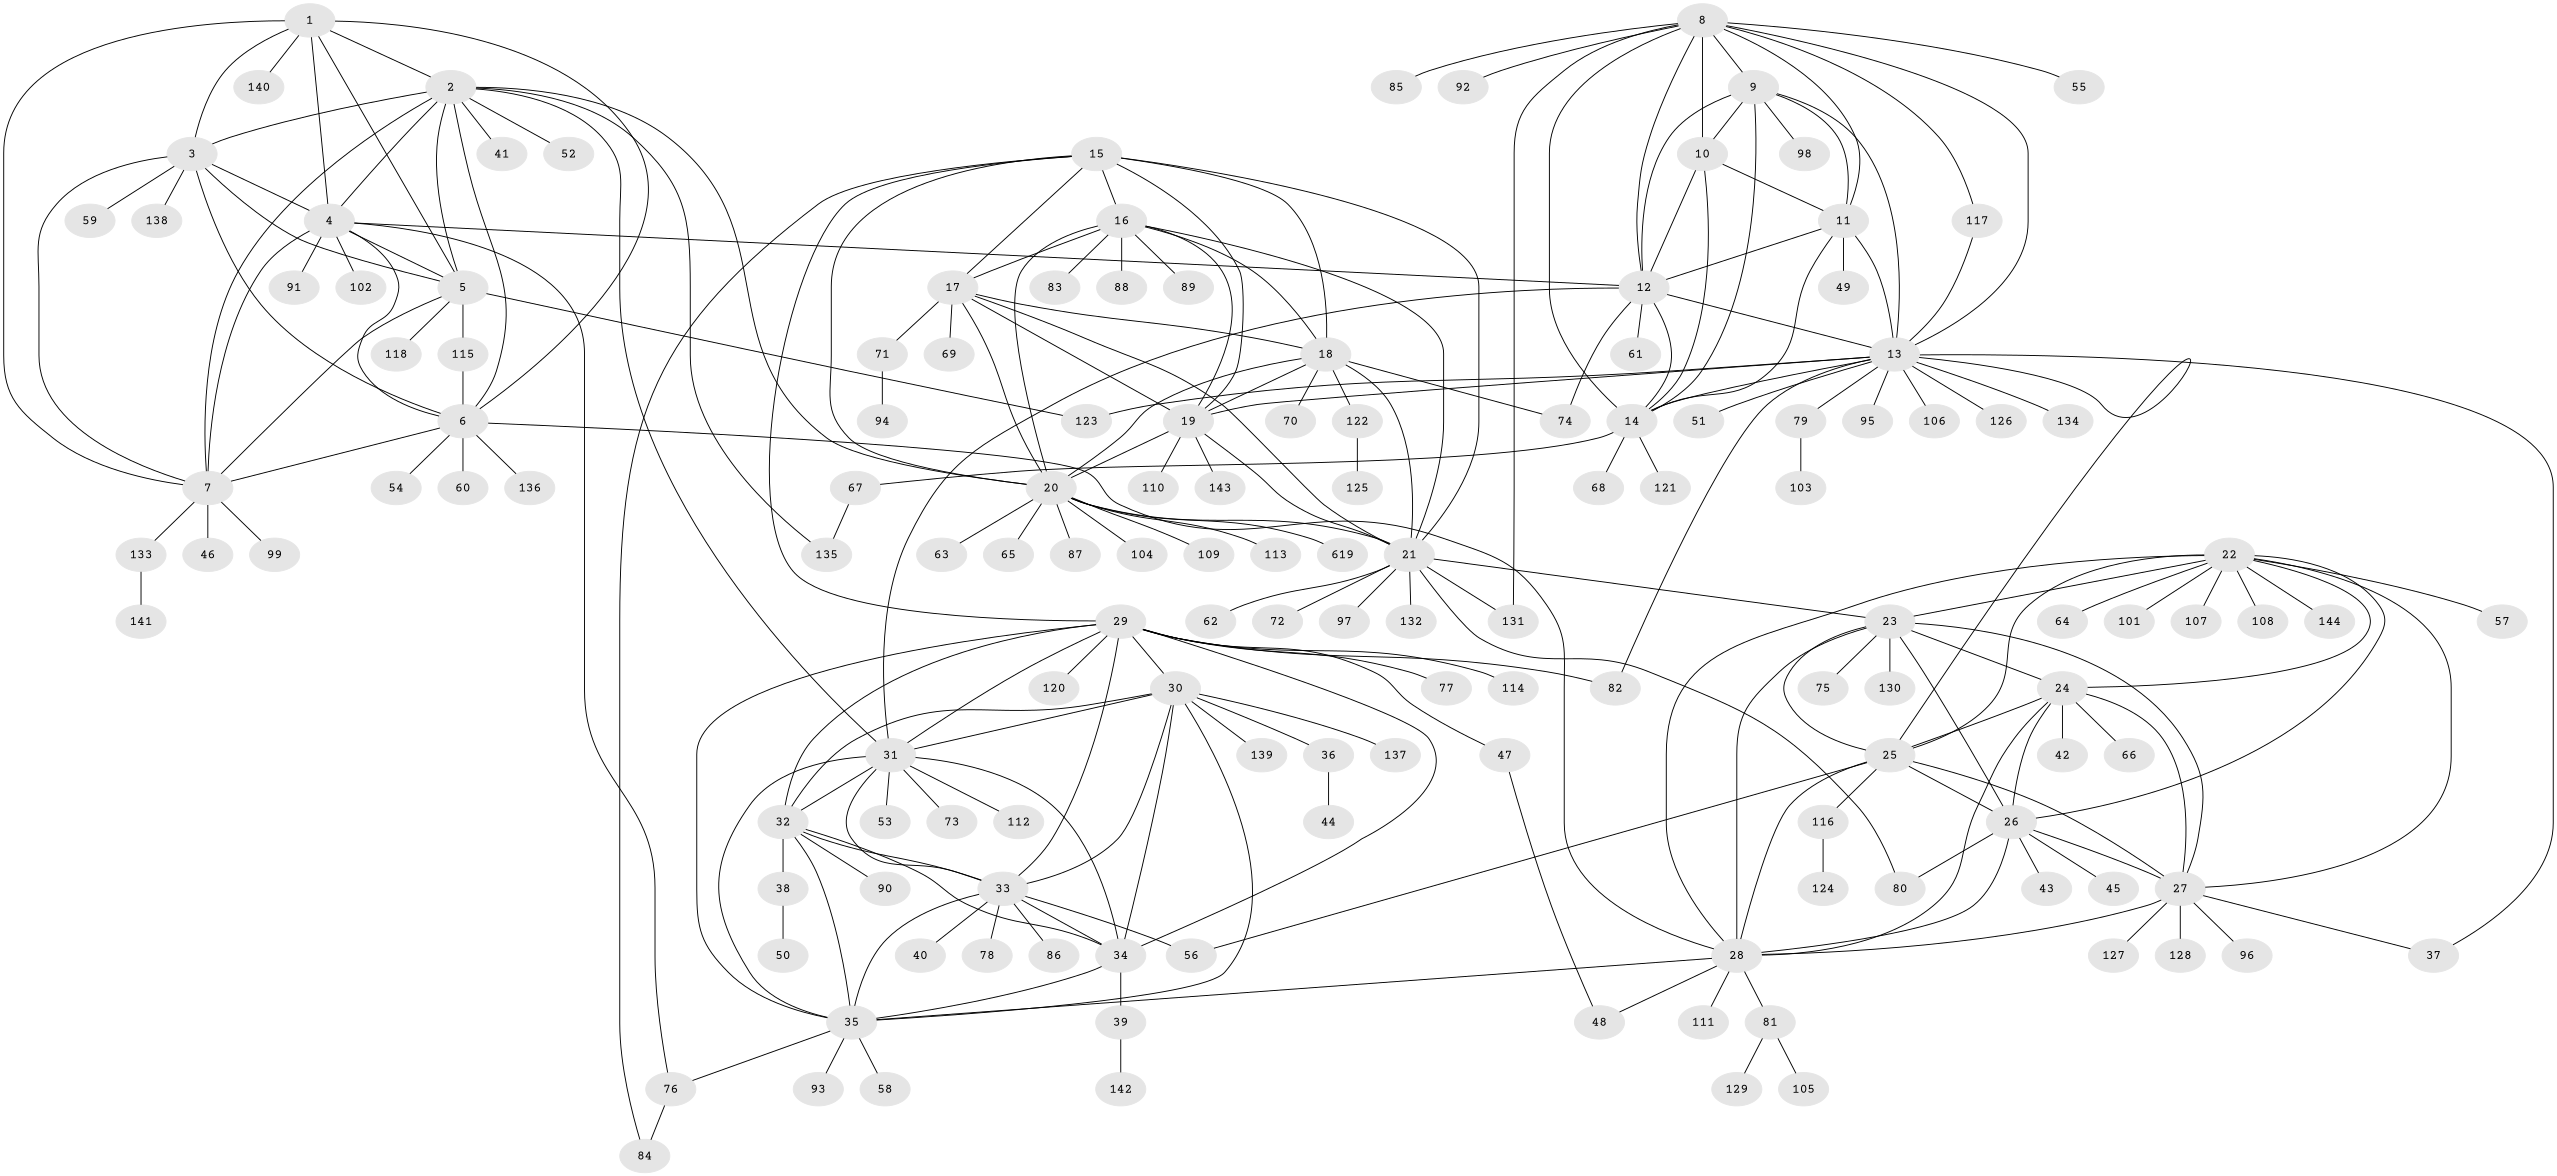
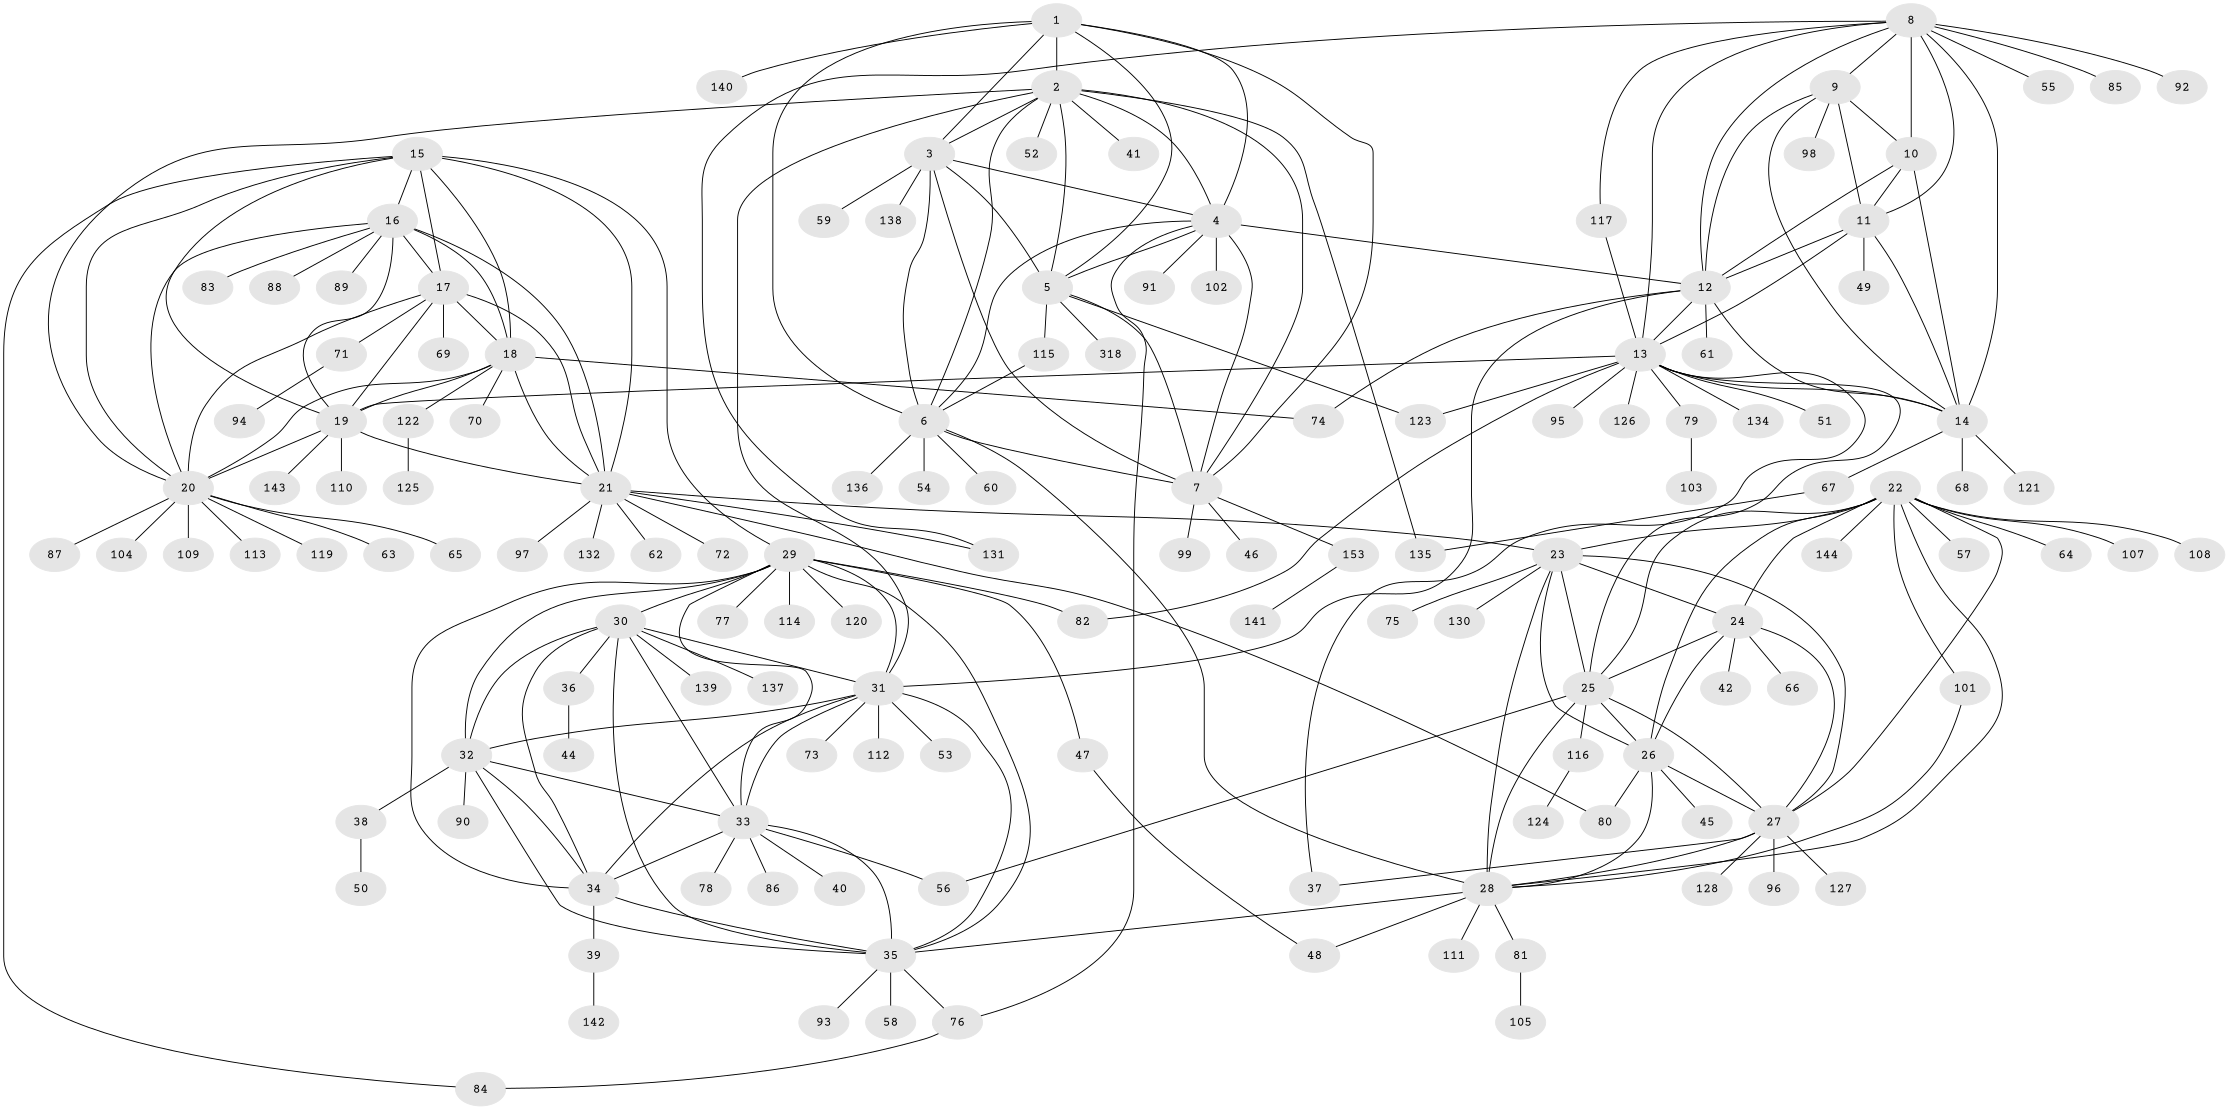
(1884, 189) -> none
(396, 354) -> (1111, 354)
(1934, 421) -> none
(1263, 521) -> none
(141, 555) -> (1354, 555)
(1342, 555) -> (322, 555)
(1952, 885) -> (1804, 840)
(2047, 889) -> none
(1737, 1089) -> none
